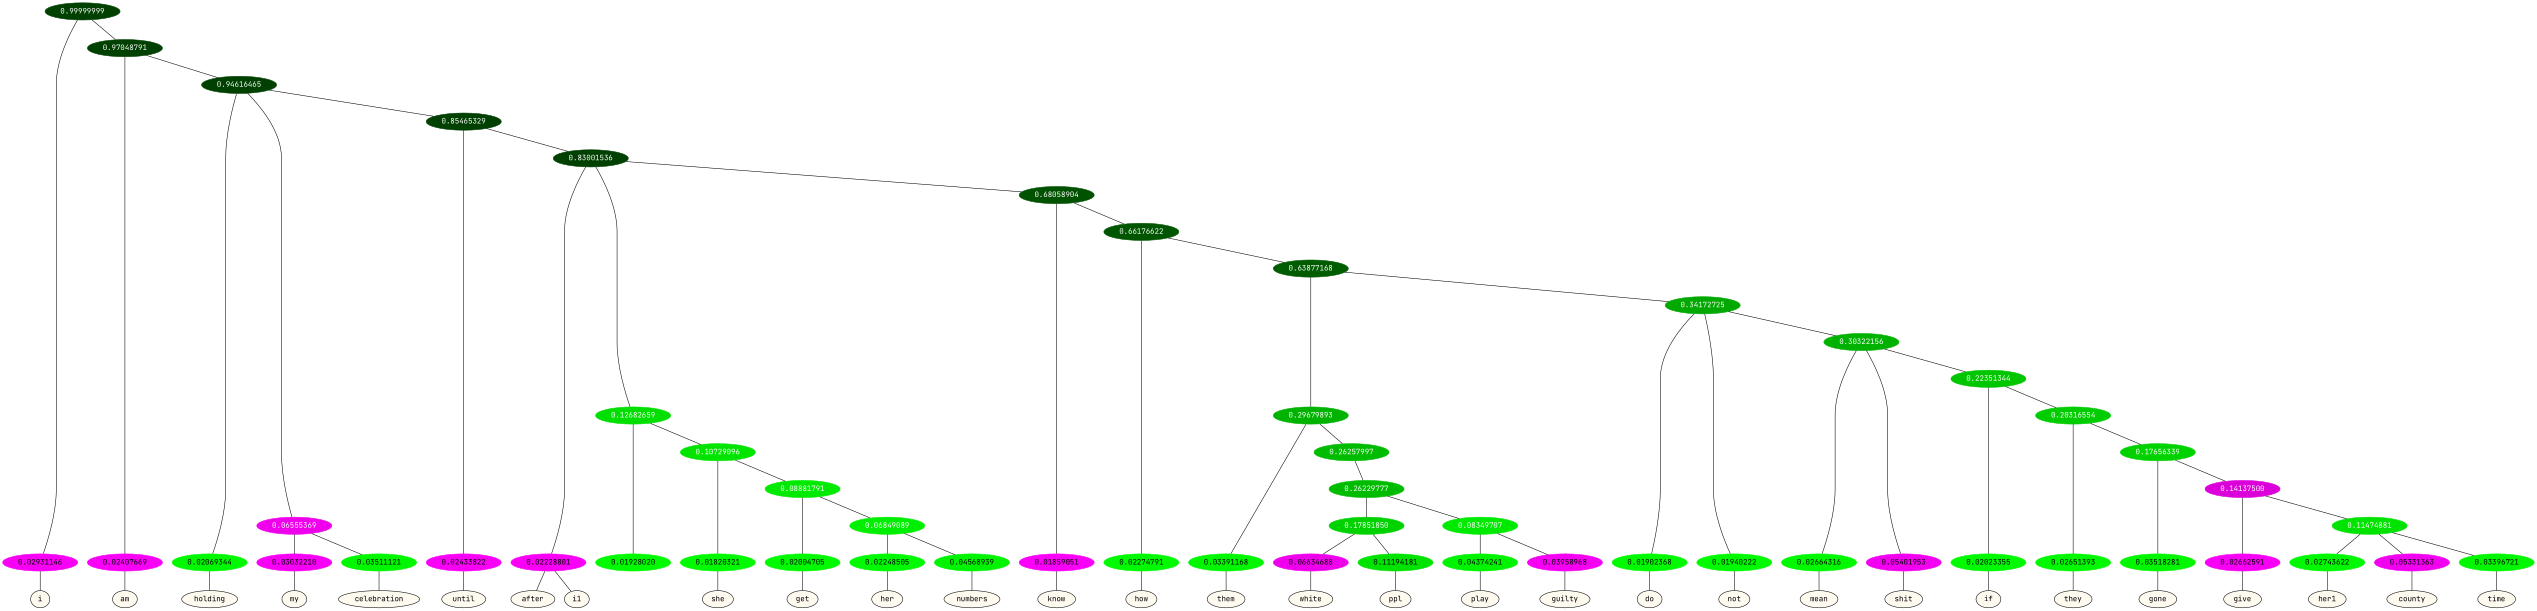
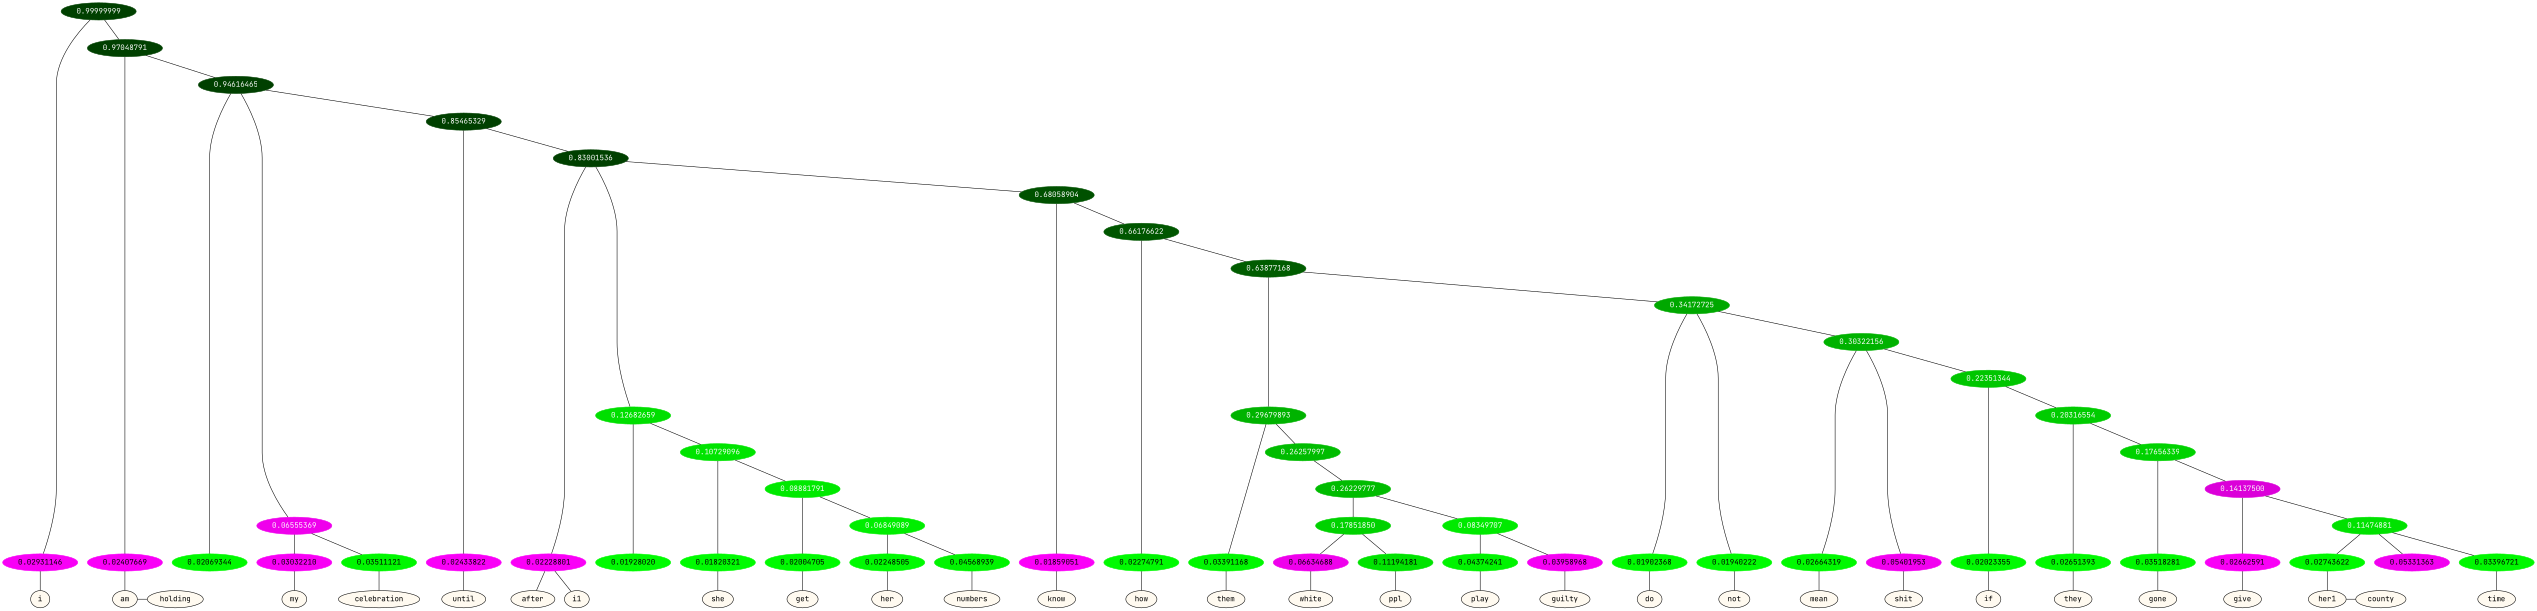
(1819, 562) -> (1819, 562)
(210, 581) -> (142, 599)
(2412, 581) -> (2351, 599)
